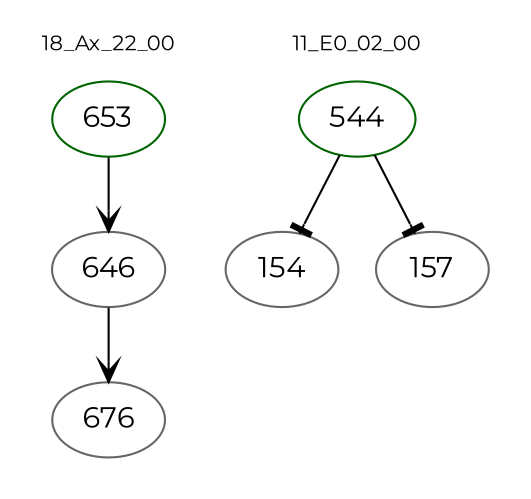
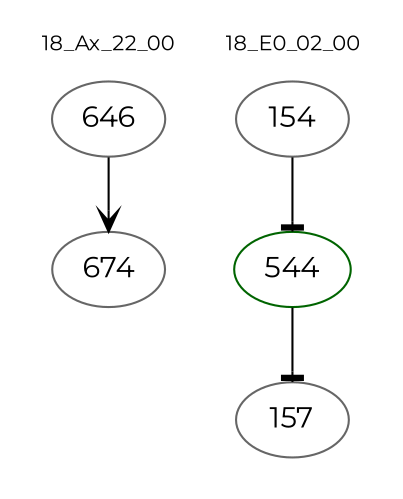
(357, 45) -> (293, 45)
(109, 119) -> none
(322, 189) -> (292, 189)
(109, 420) -> (109, 269)
